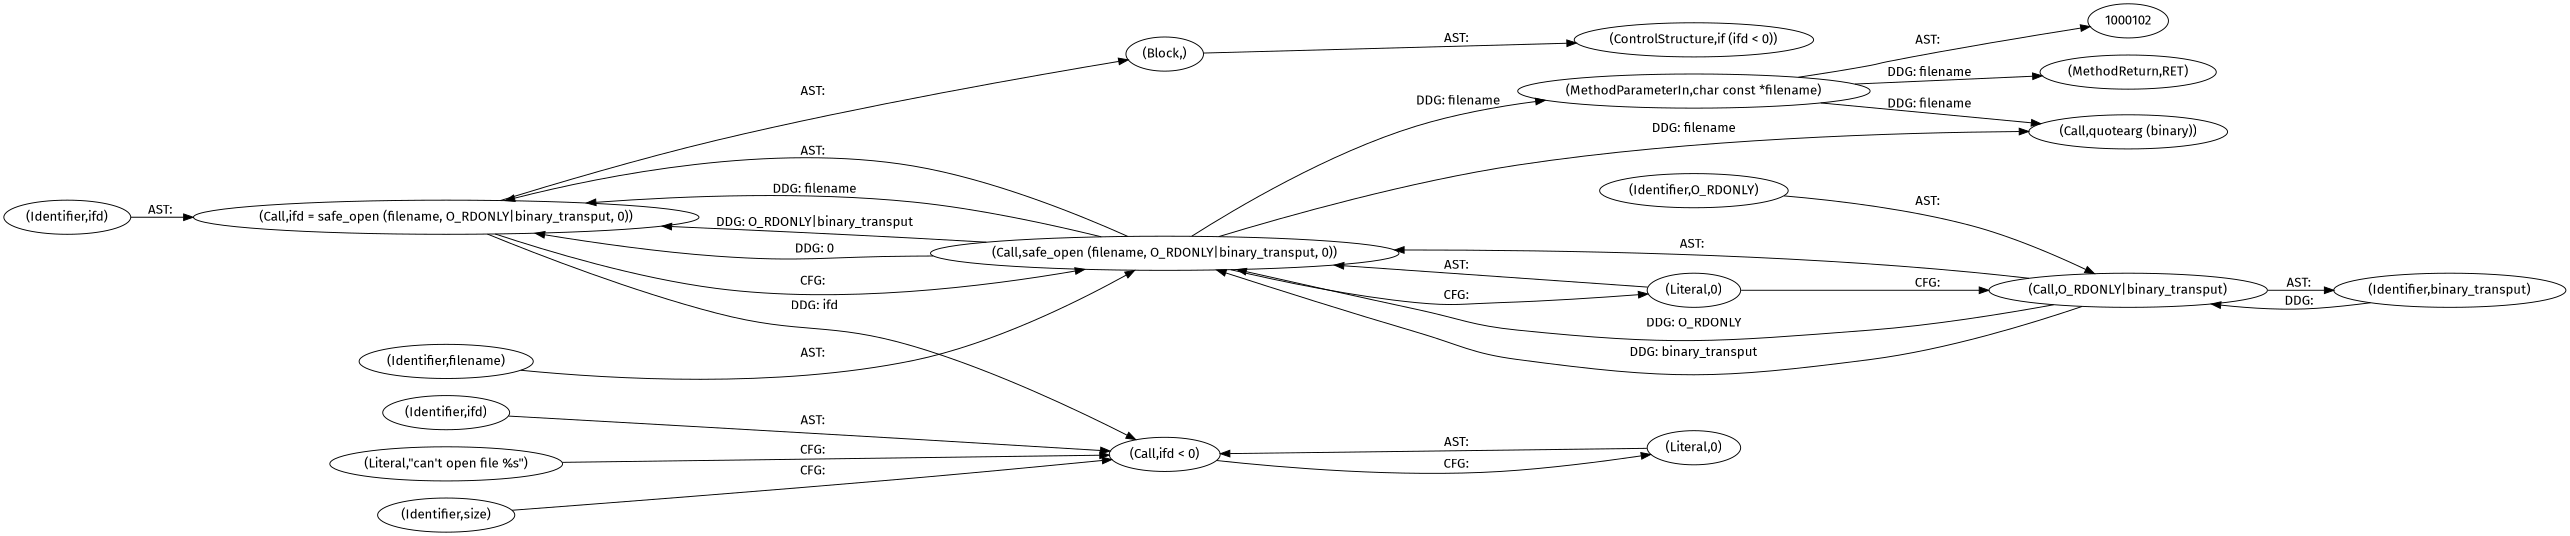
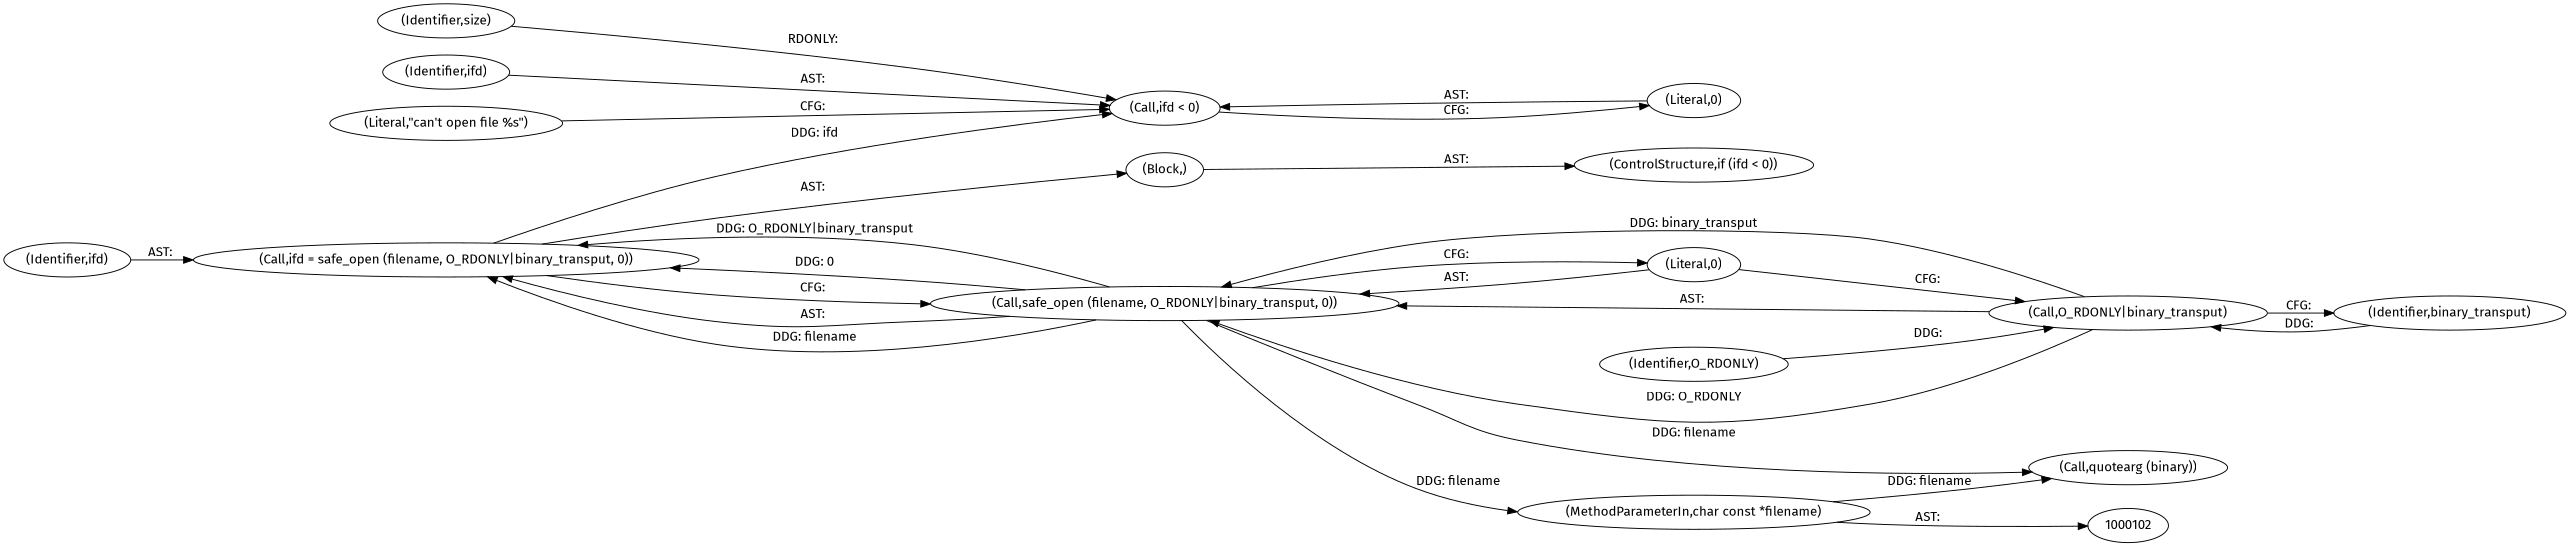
(2128, 72) -> none
(1930, 202) -> (1930, 333)
(2301, 283) -> (2301, 306)
(446, 361) -> none
(815, 471) -> (815, 39)
